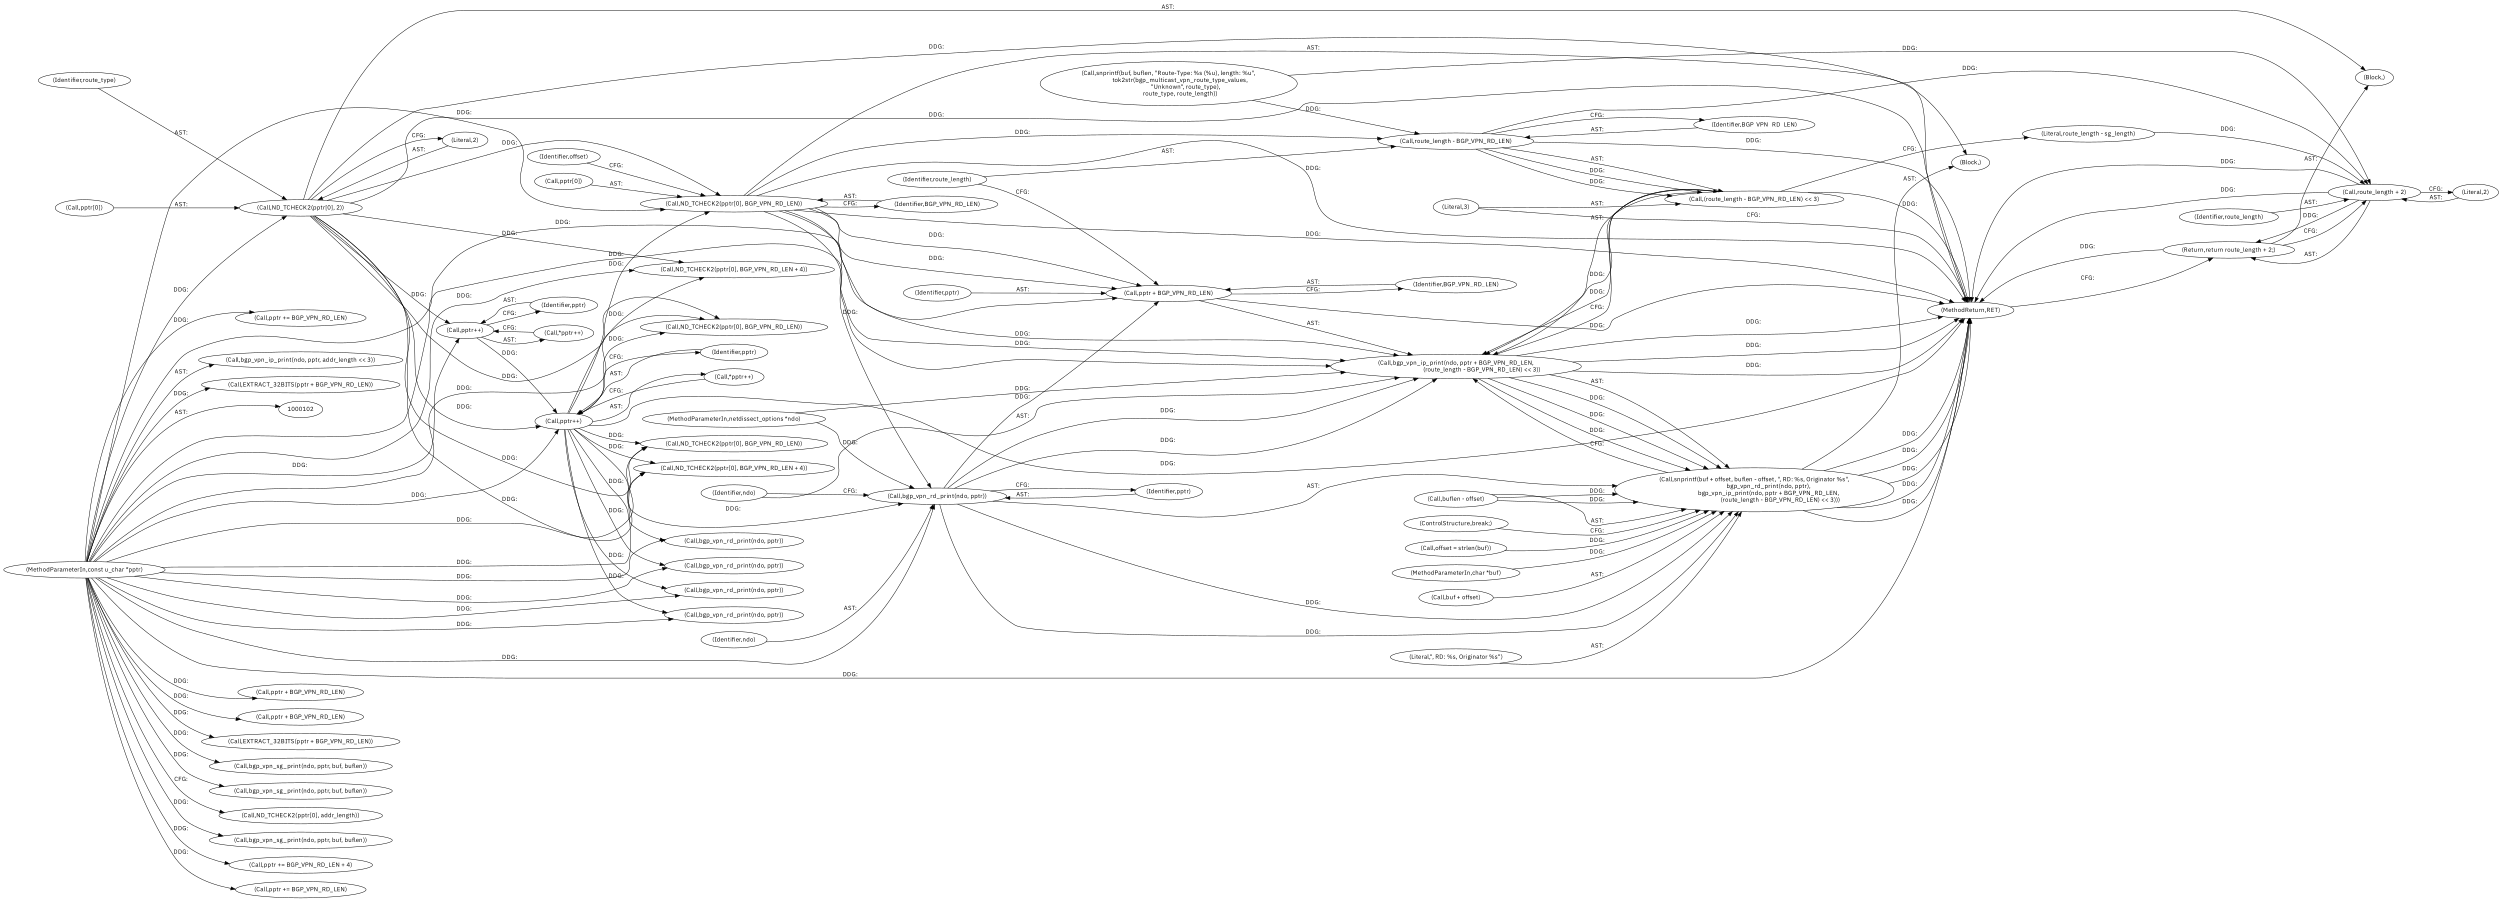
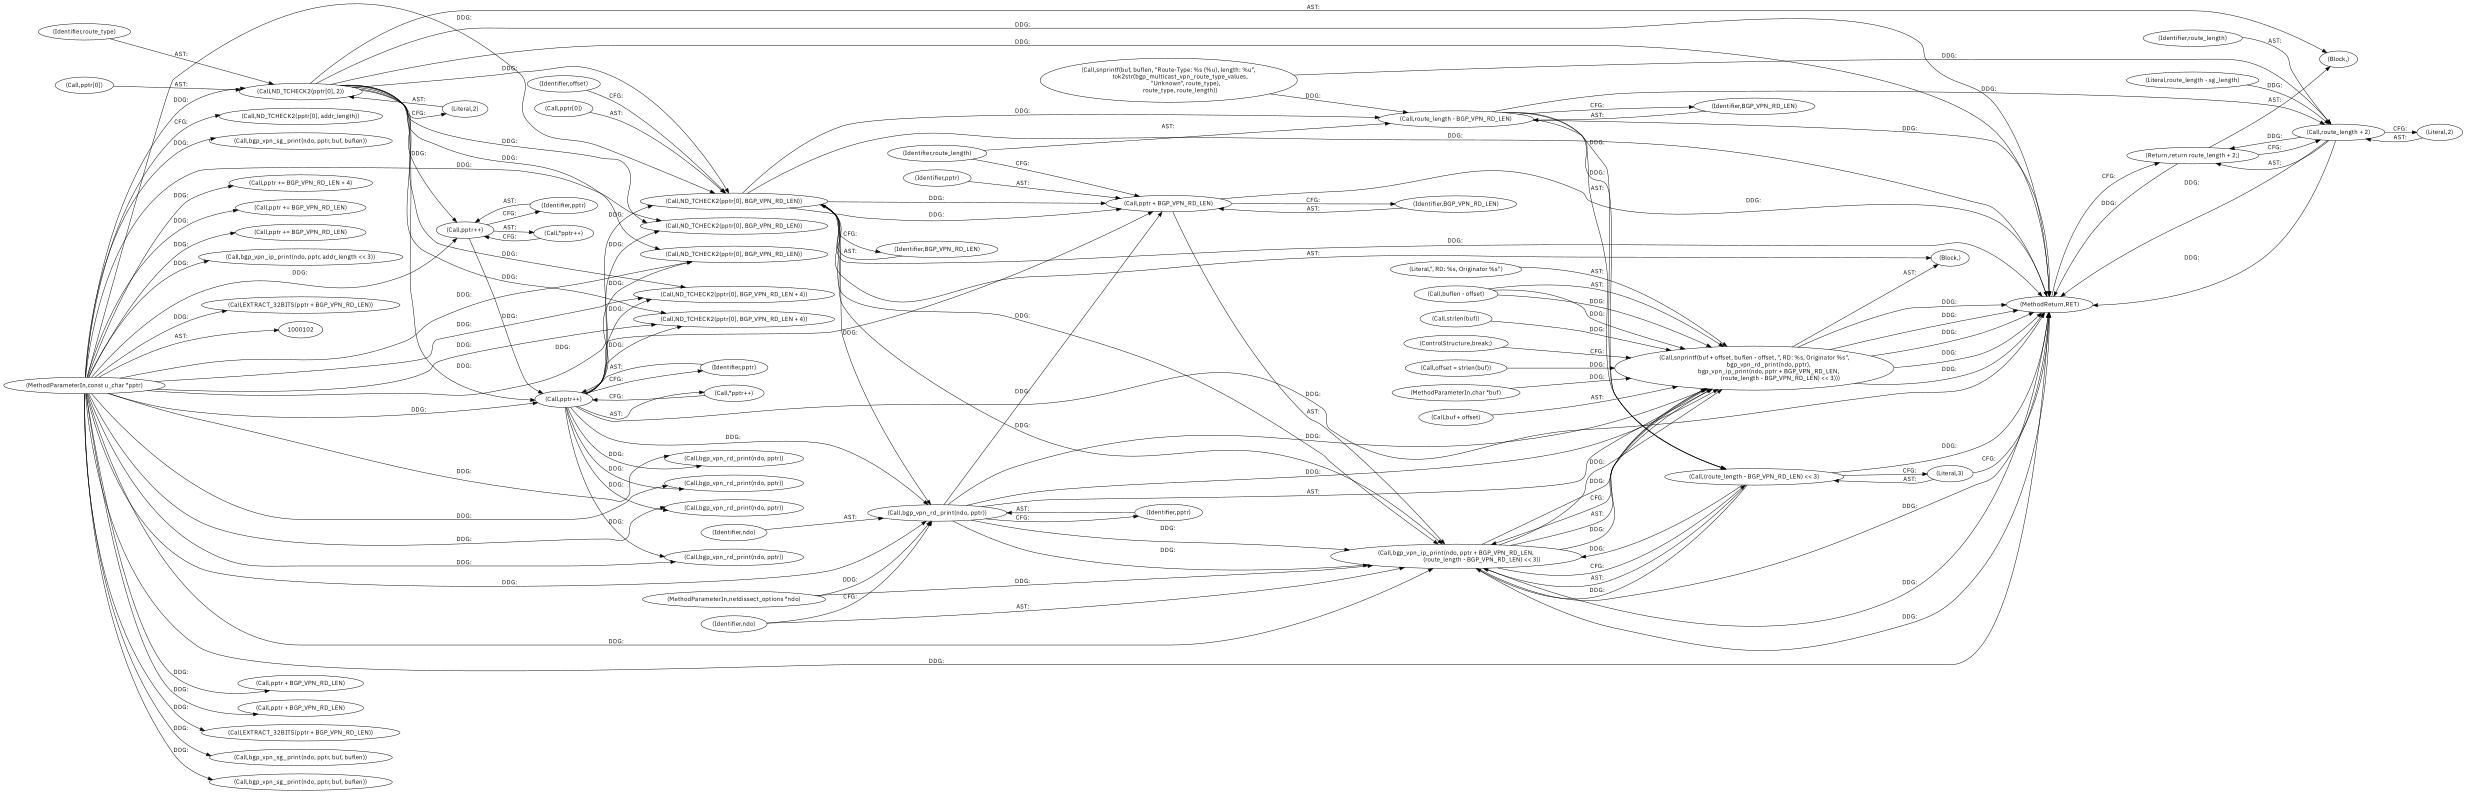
(1901, 157) -> (1883, 475)
none -> (1456, 319)
(182, 372) -> (182, 263)
